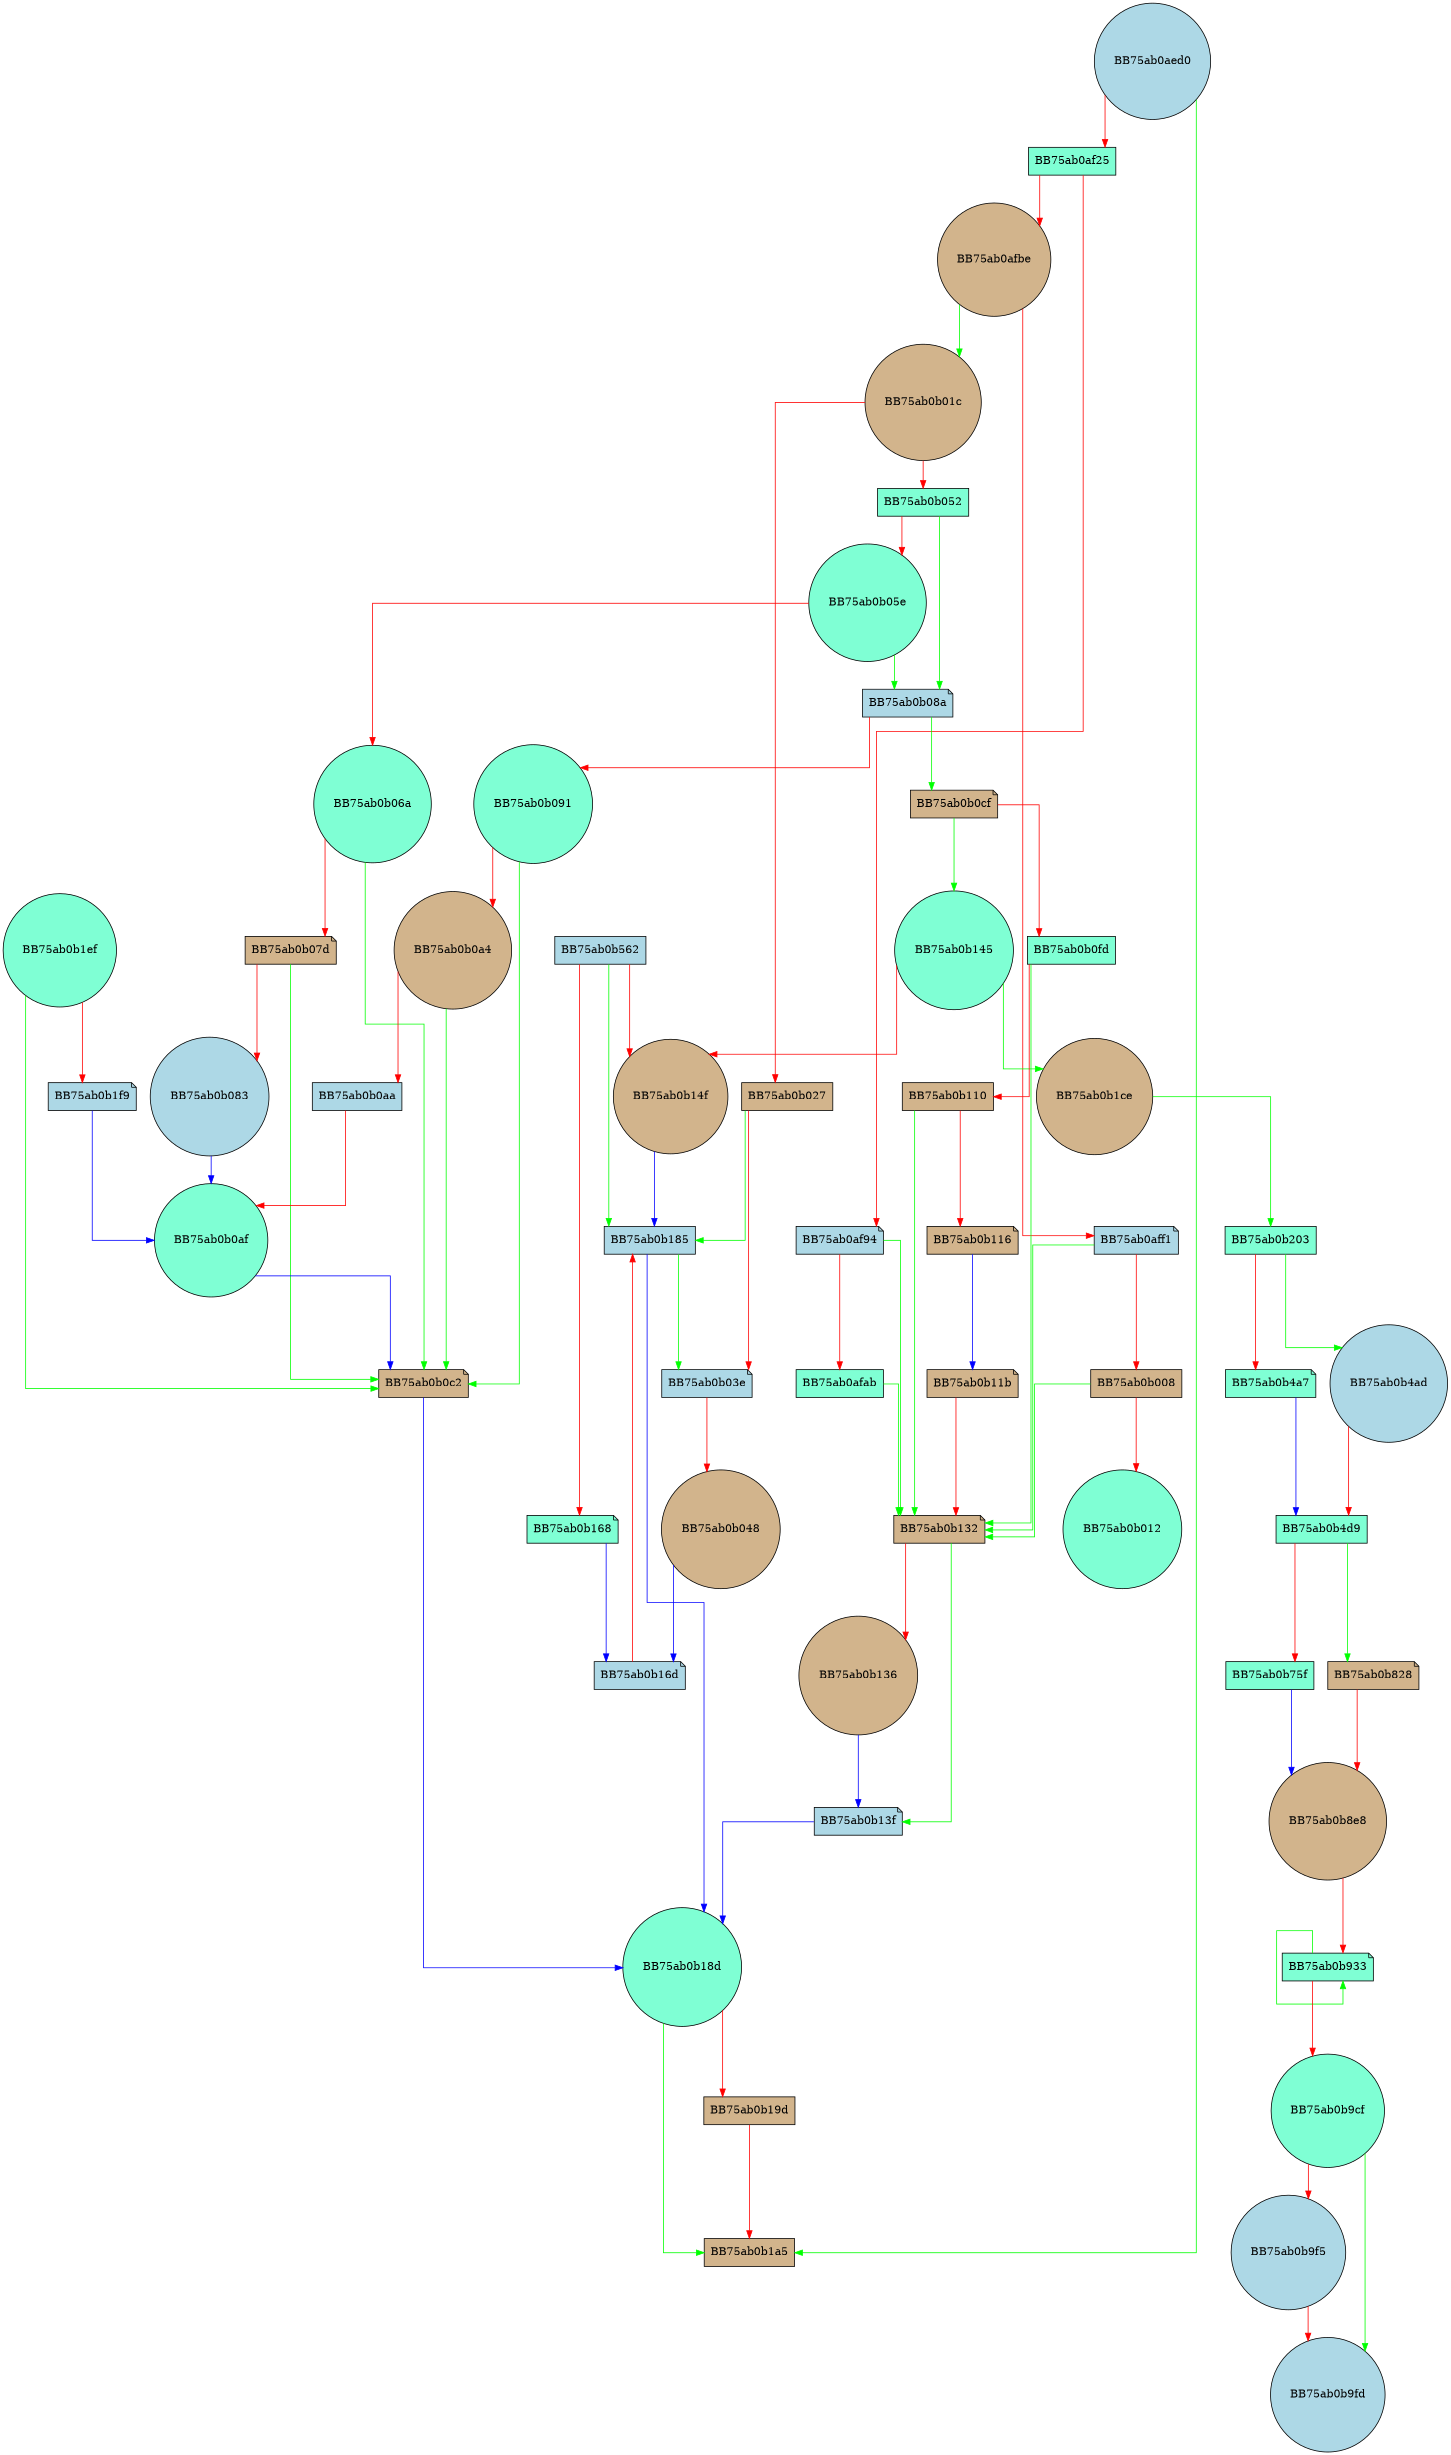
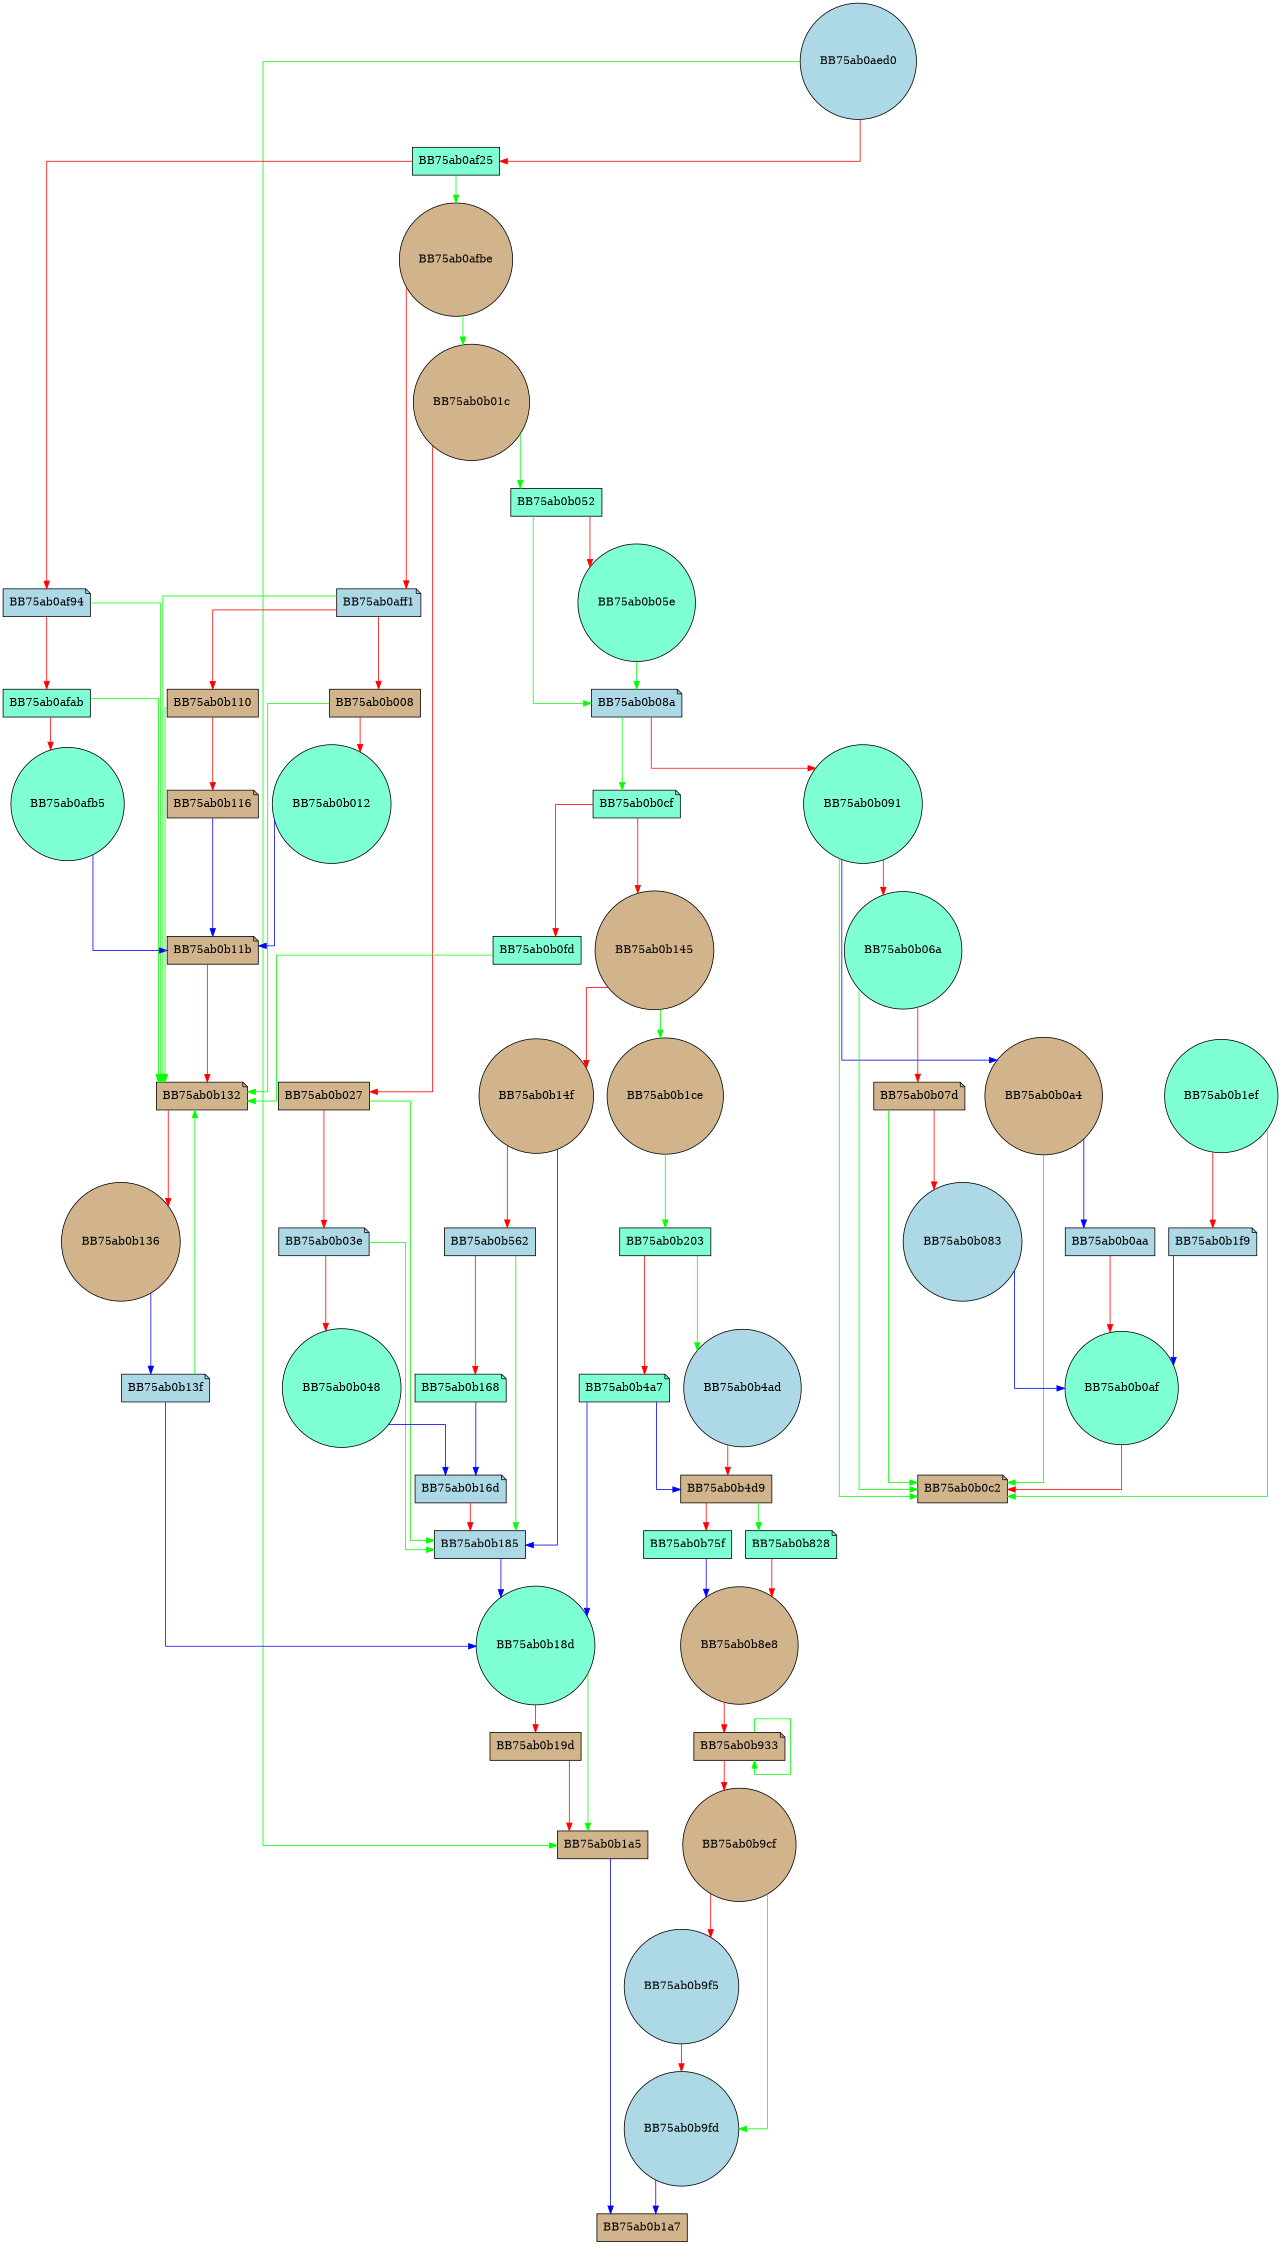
(1040, 197) -> (456, 185)
(923, 471) -> (520, 457)
(524, 603) -> (883, 874)
none -> (68, 804)
(954, 804) -> (637, 804)
(954, 851) -> (638, 852)
(493, 873) -> (850, 1060)
none -> (274, 887)
(954, 950) -> (654, 950)
(630, 1007) -> (507, 1183)
(398, 1018) -> (1084, 1179)
(1029, 1045) -> (239, 610)
(366, 1276) -> (1091, 1489)
(679, 1308) -> (406, 1388)
(721, 1529) -> (342, 1388)
(1322, 1529) -> (726, 1489)
(1373, 1676) -> (791, 1545)
(951, 1703) -> (195, 1246)
(424, 1779) -> (587, 1505)
(1328, 1967) -> (739, 1746)
(1328, 2111) -> (739, 1845)
none -> (642, 2228)
